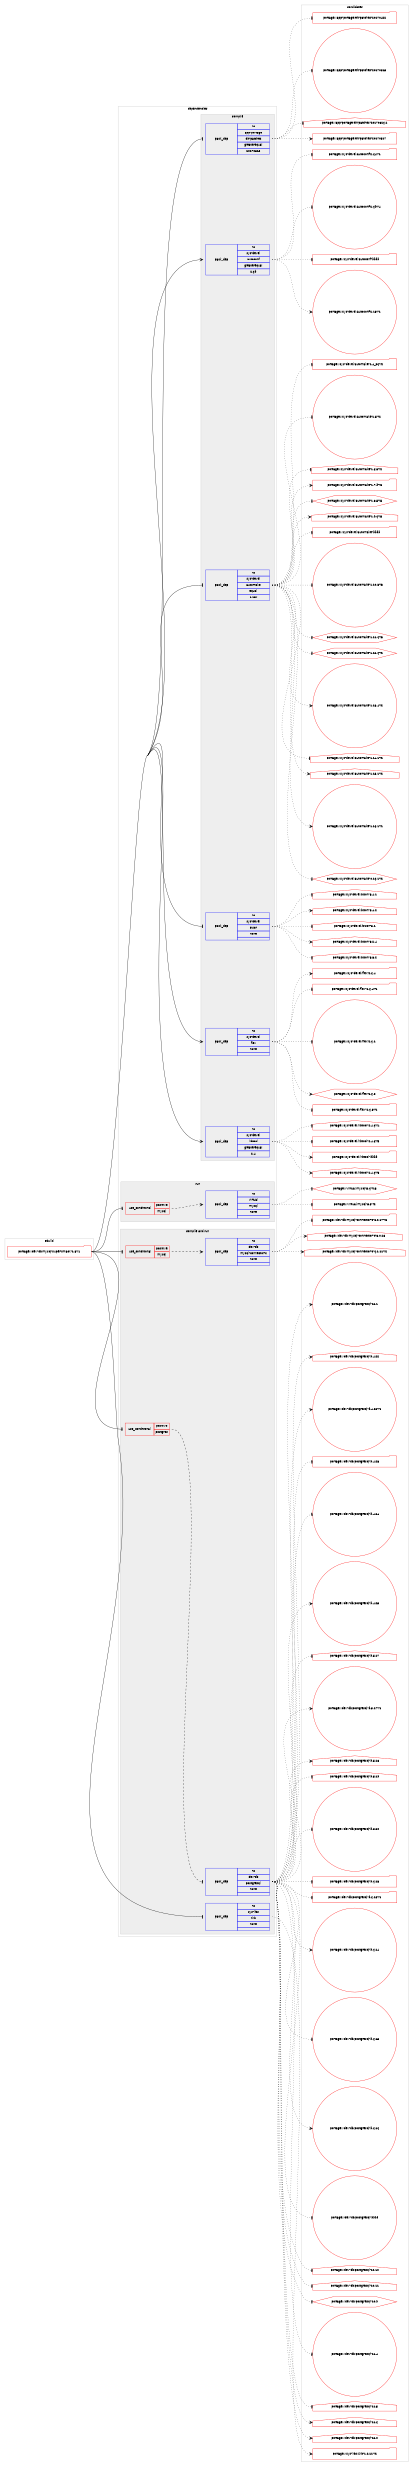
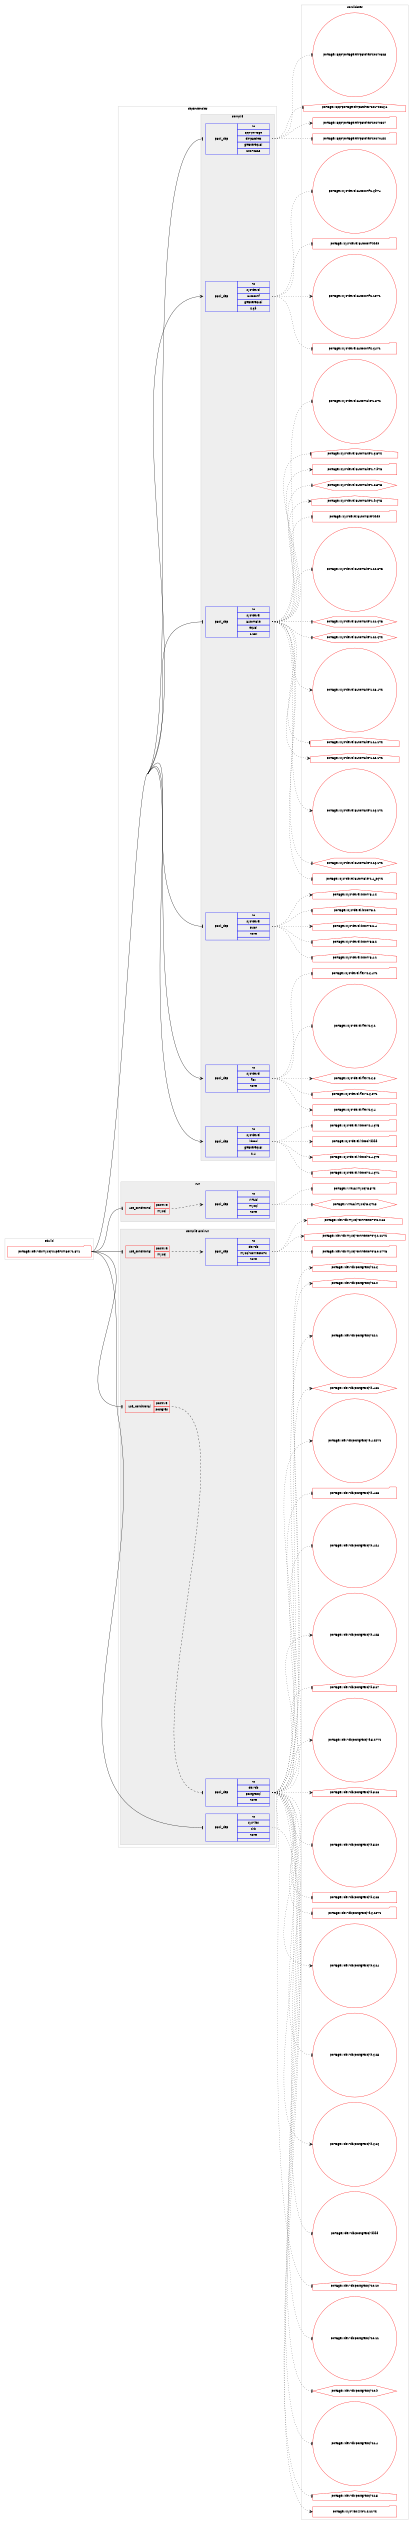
(355, 1110) -> (355, 1094)
(355, 1357) -> (355, 1388)
(355, 1777) -> none
(355, 2286) -> (355, 2339)
